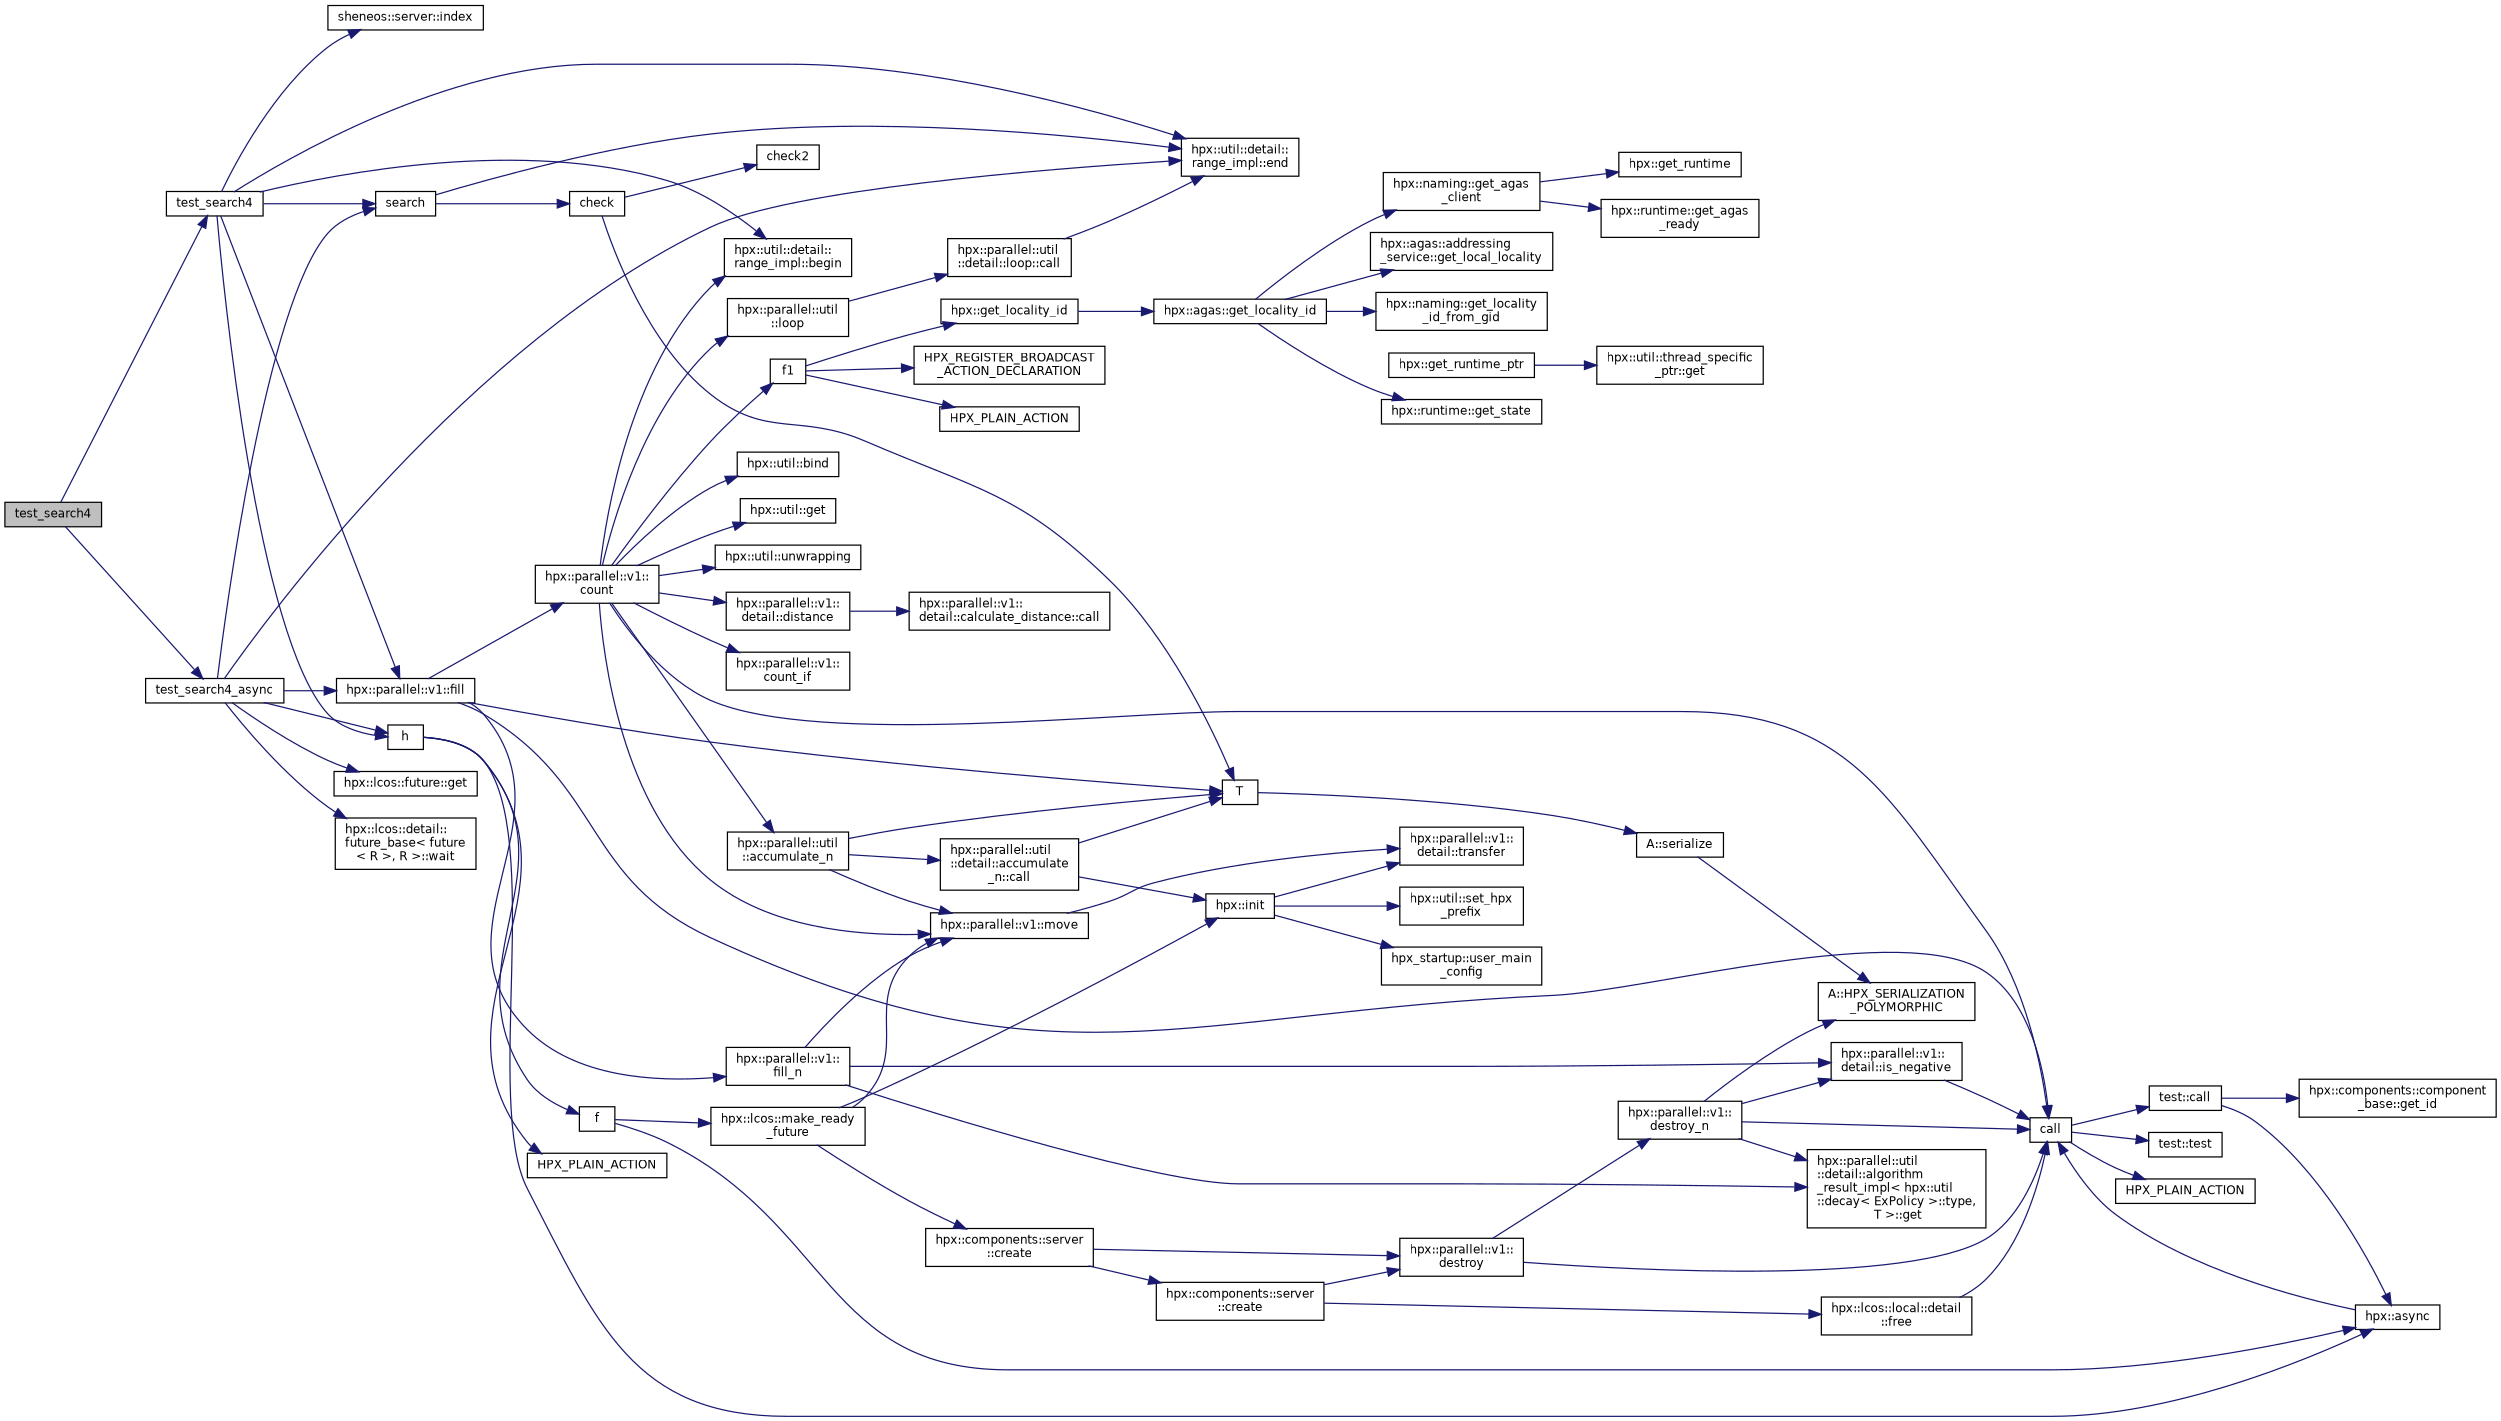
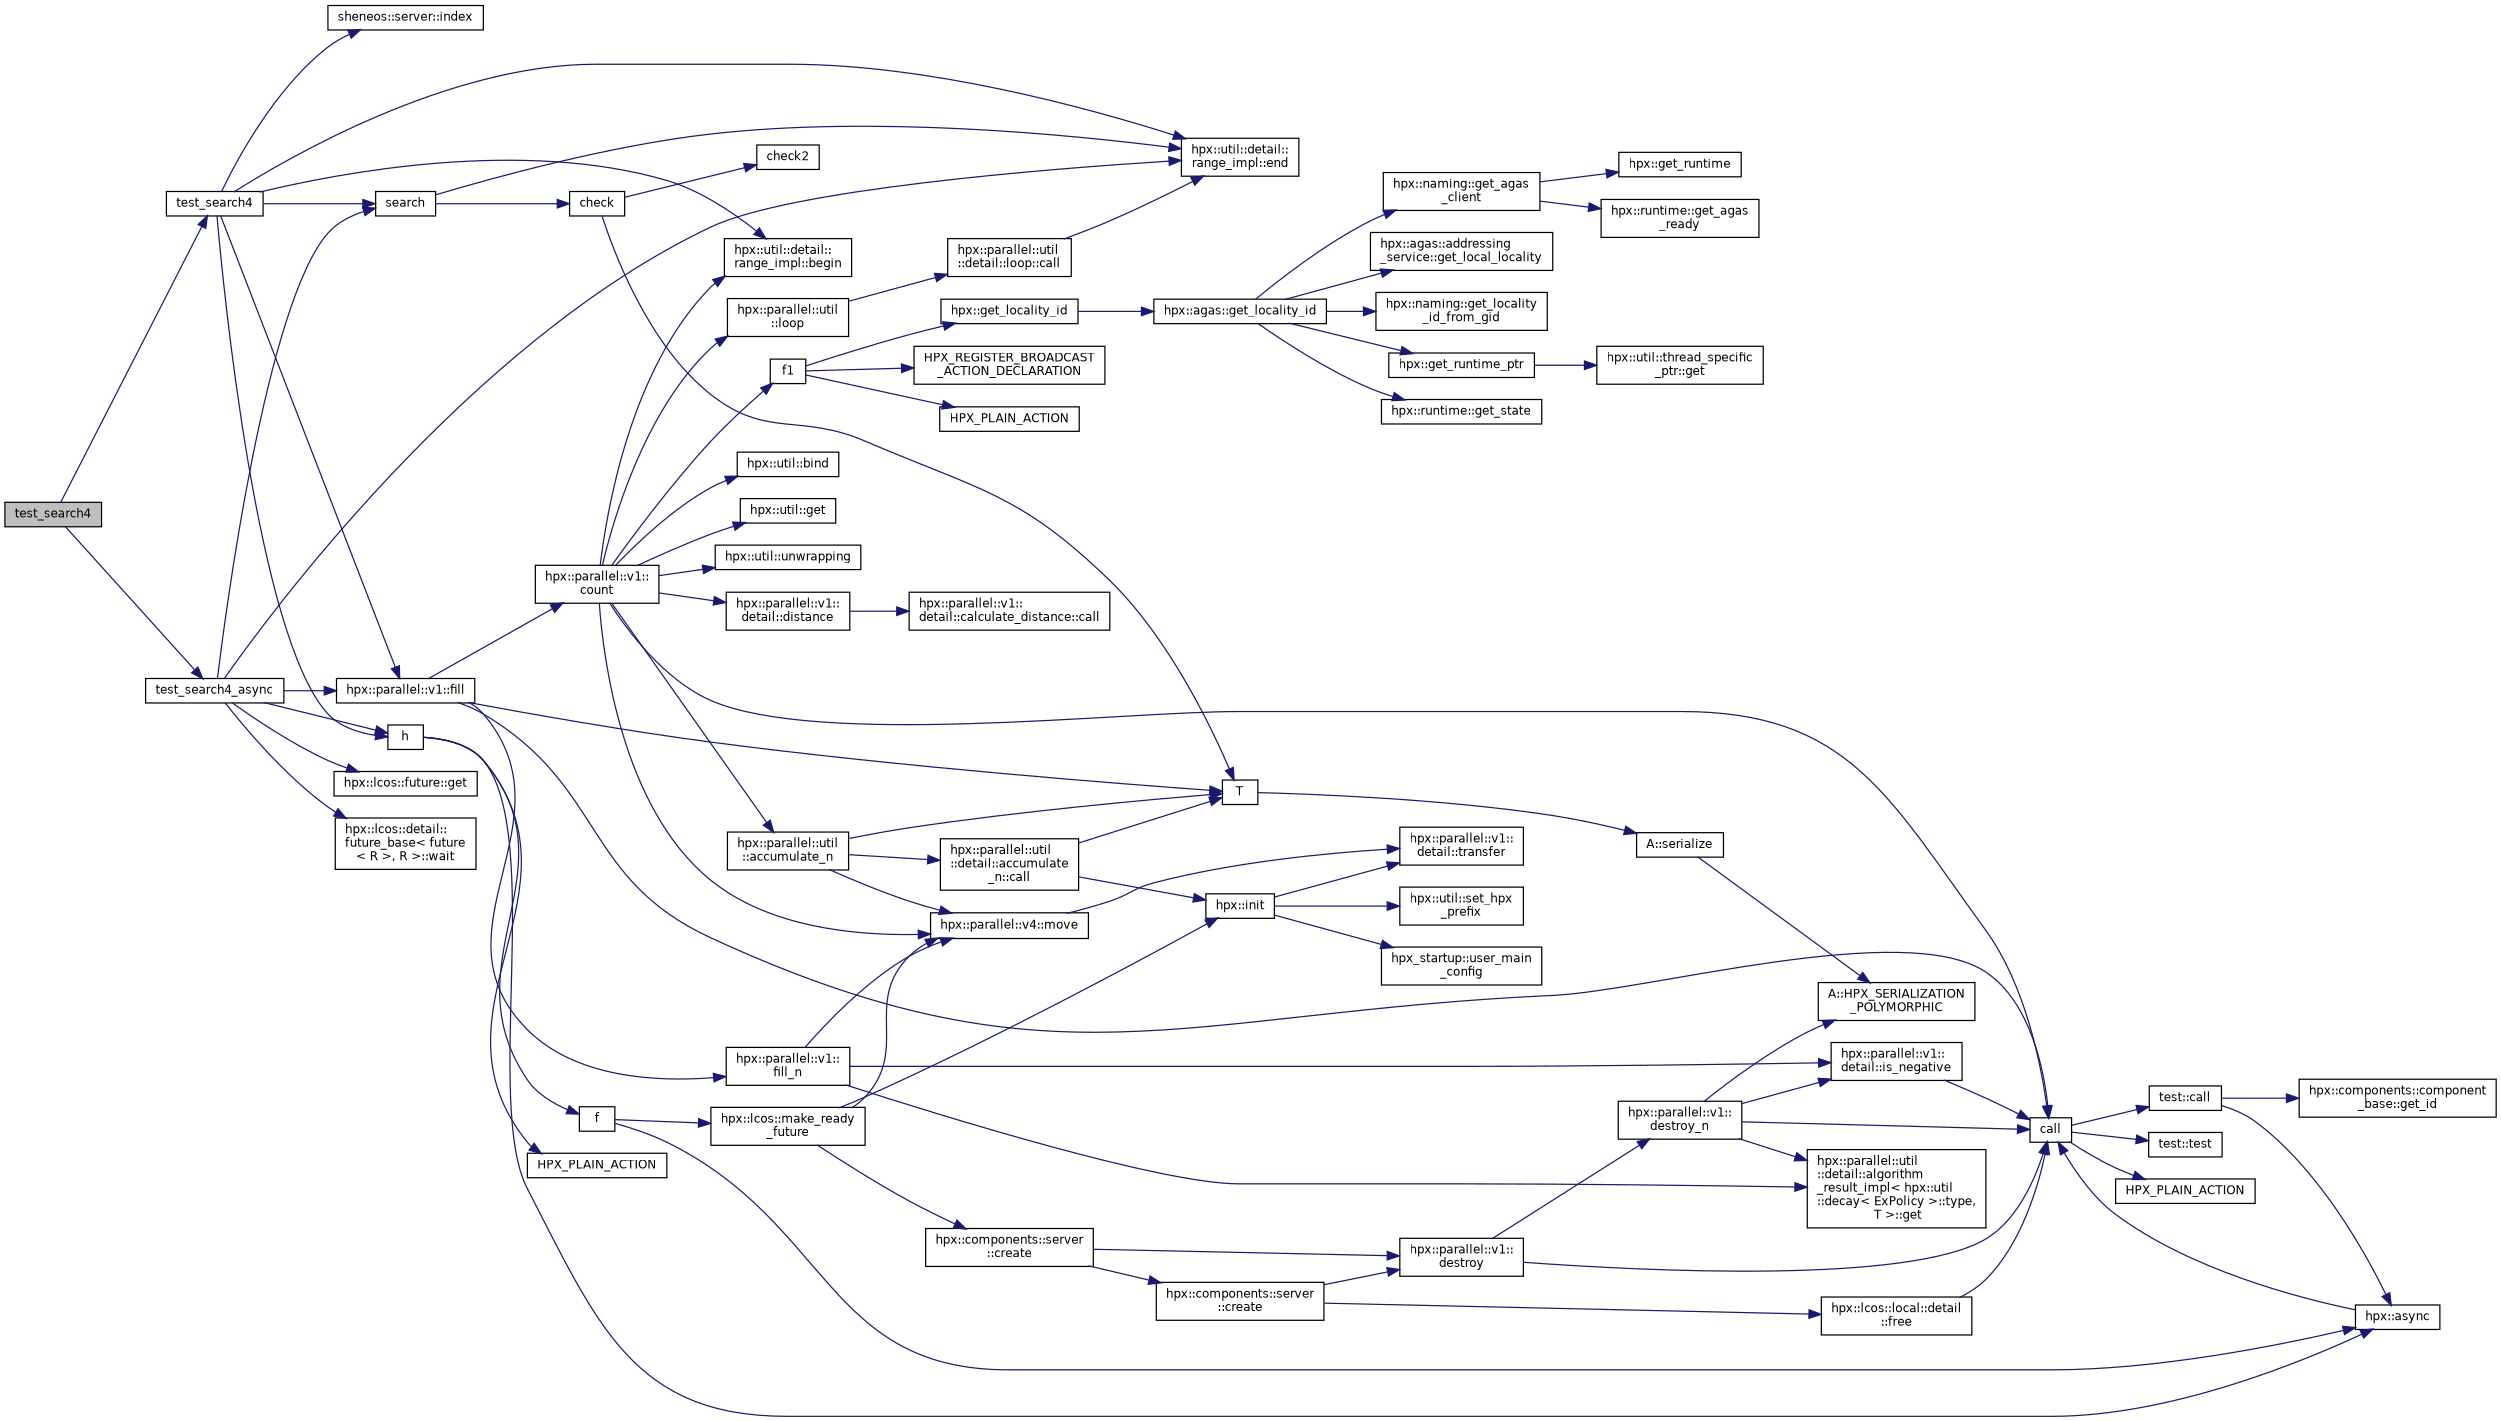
none -> (1345, 337)
(788, 671) -> none
(1009, 926) -> (1009, 926)
